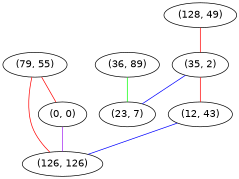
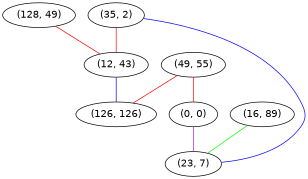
(200, 40) -> (78, 40)
(35, 65) -> (193, 65)
(127, 65) -> (262, 114)
(63, 139) -> (193, 139)
